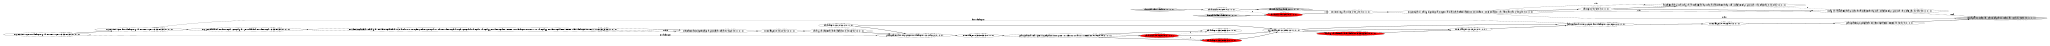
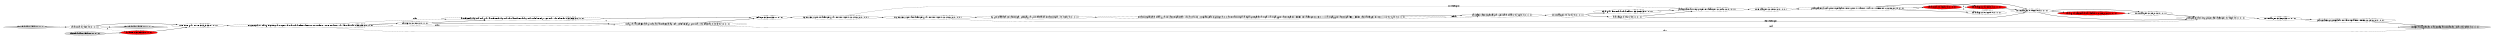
(1314, 11) -> (136, 24)
(1222, 16) -> (85, 34)
none -> (1598, 16)
none -> (769, 18)
